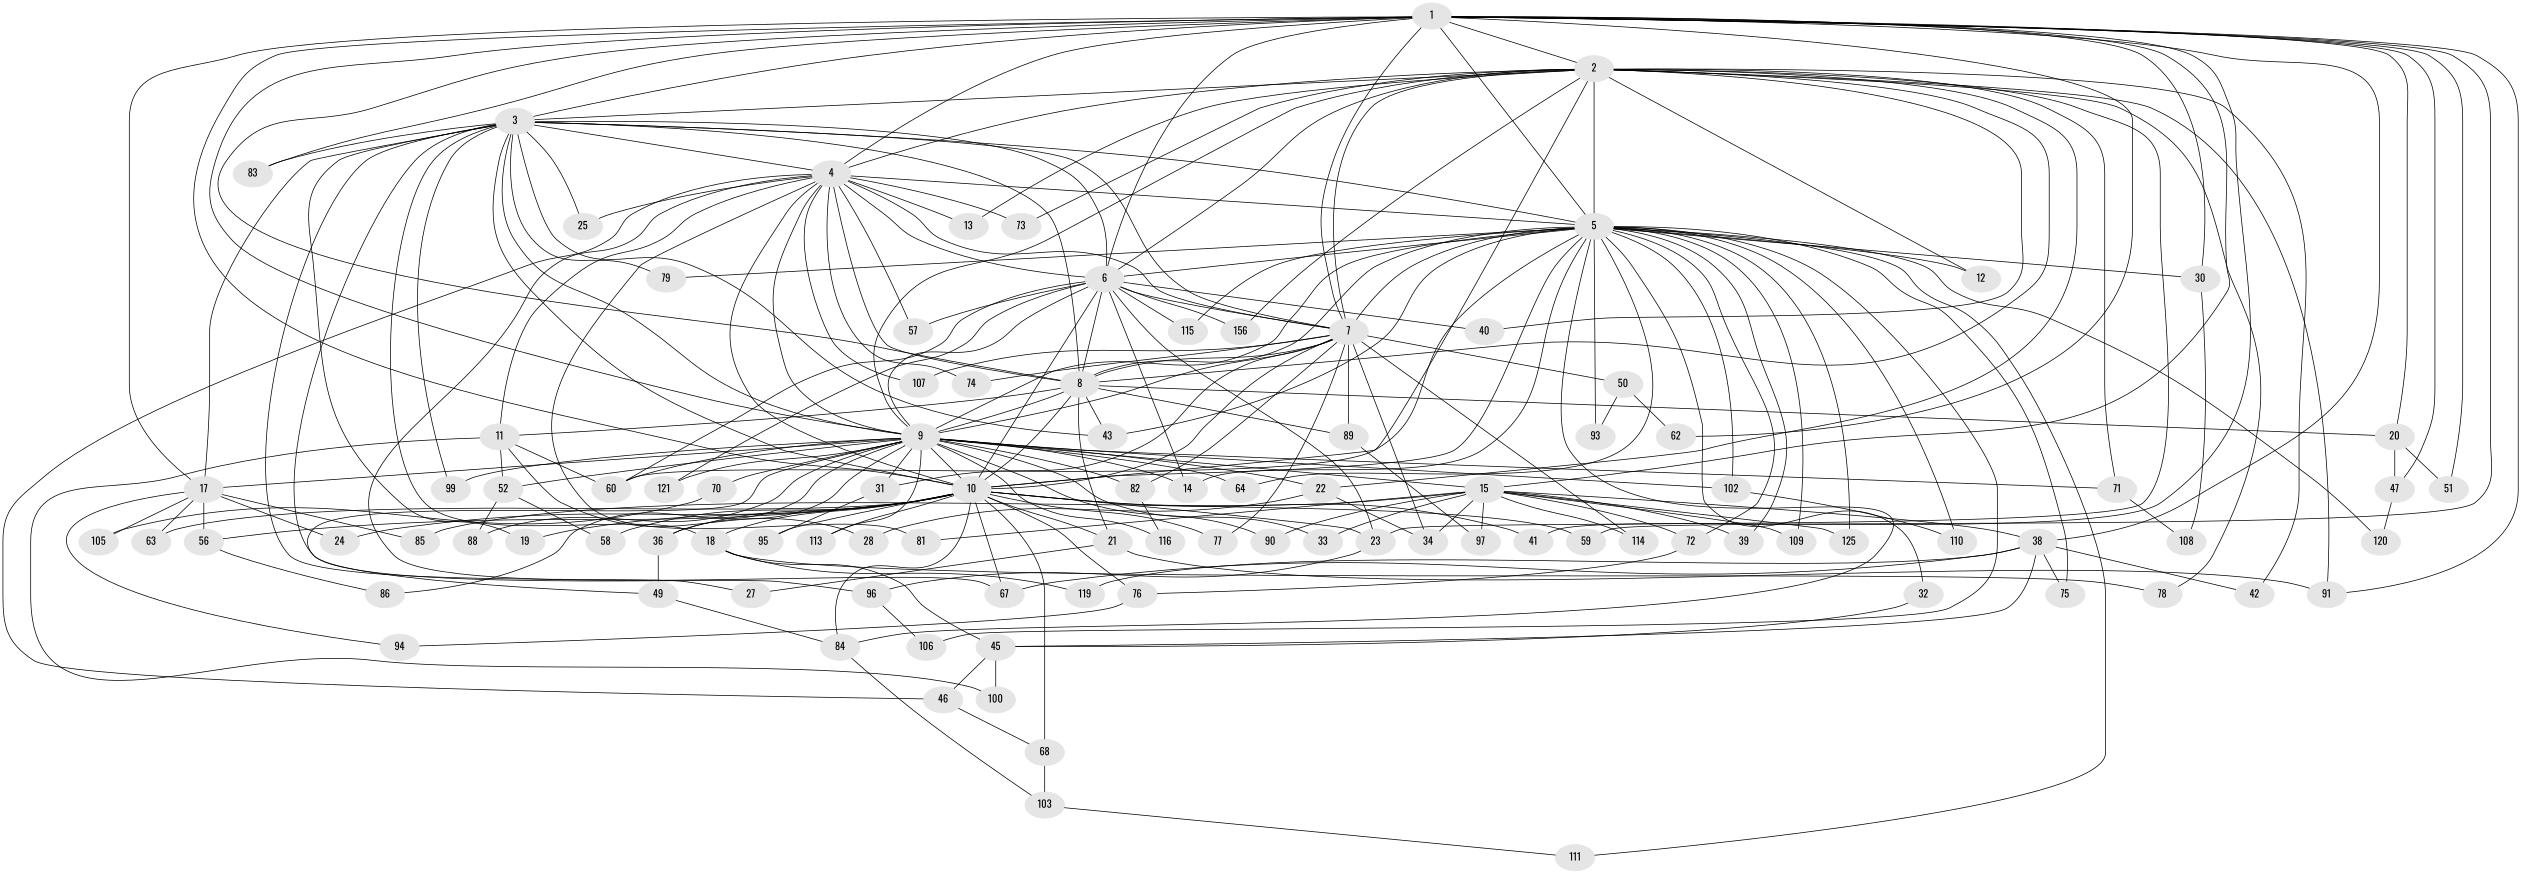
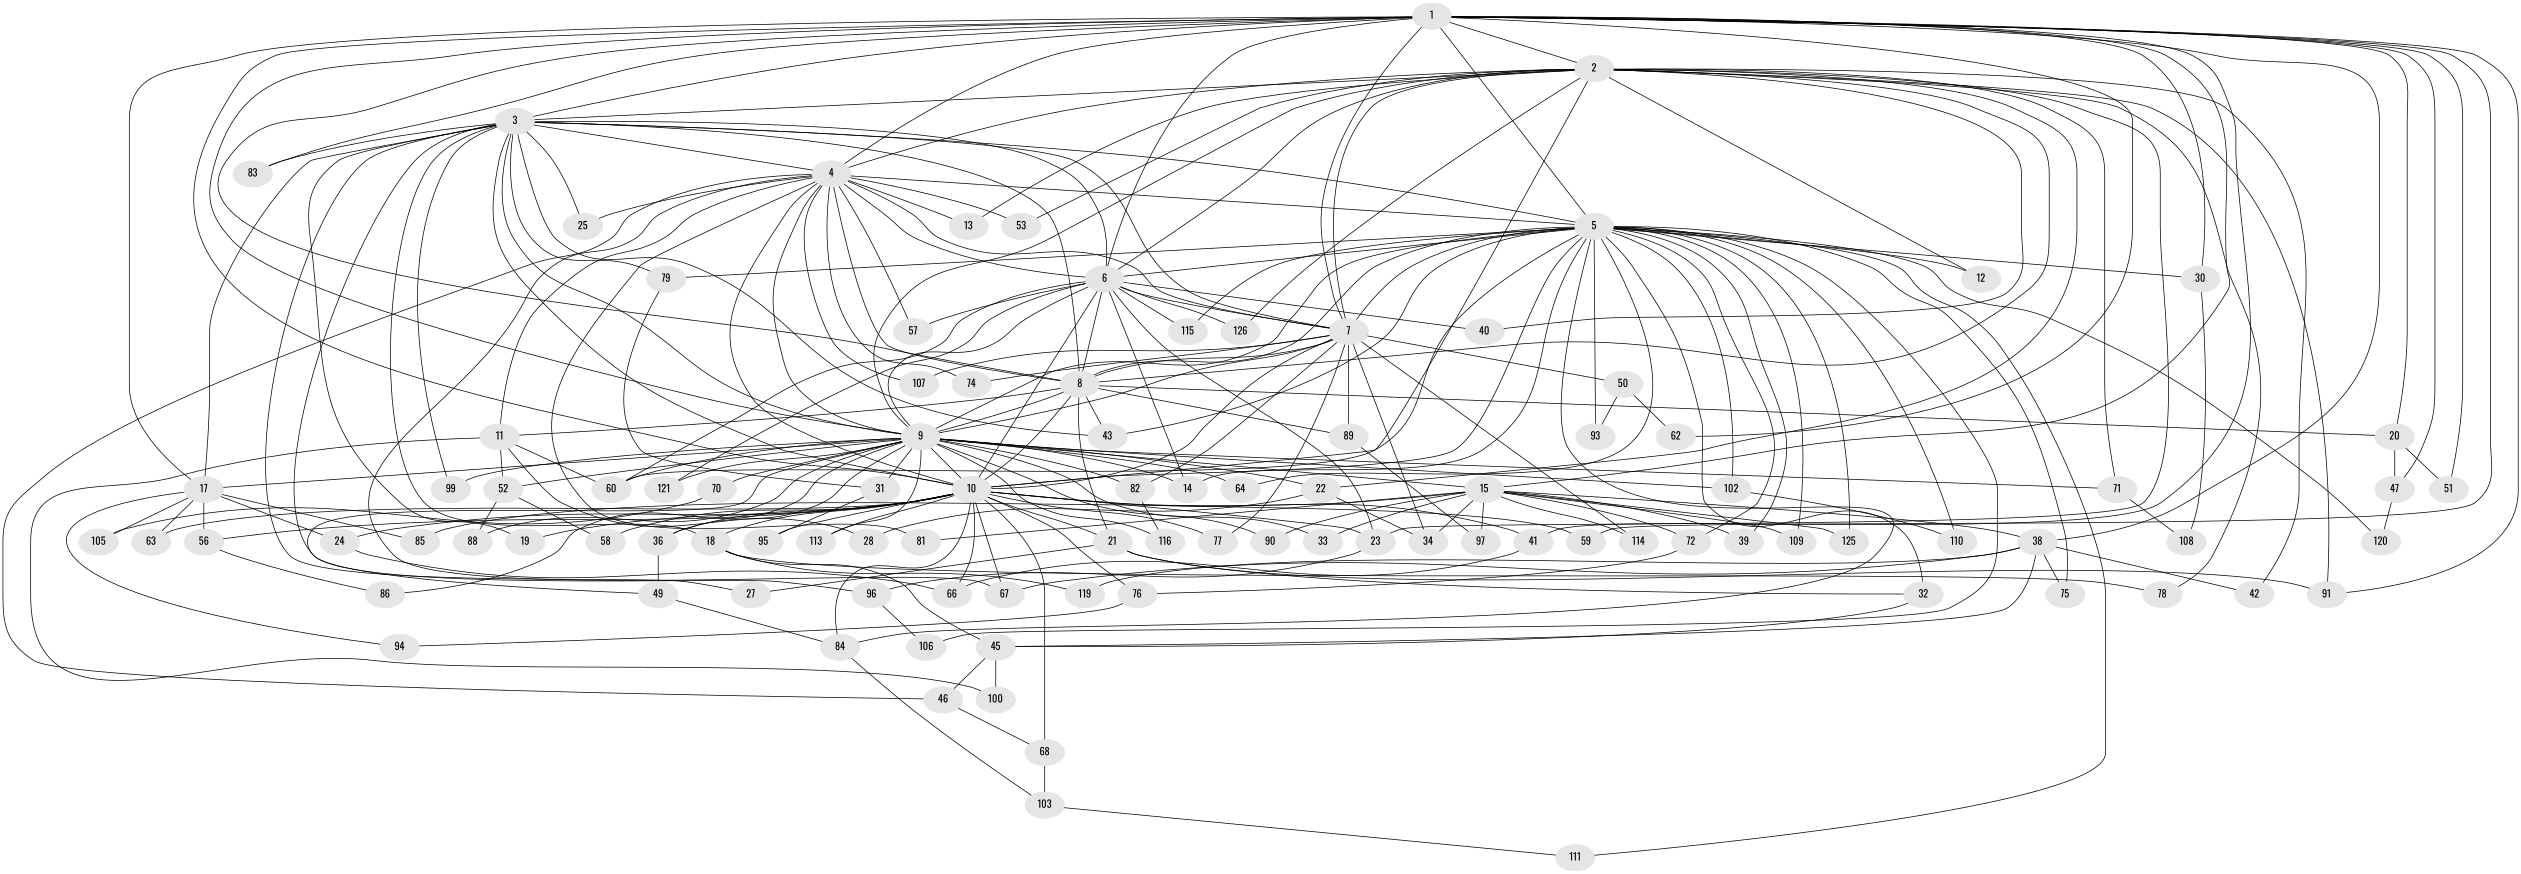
(1594, 148) -> none
(1021, 226) -> (1021, 226)
(1240, 332) -> (1240, 332)
(1142, 446) -> (640, 448)
none -> (1514, 588)
none -> (952, 595)
